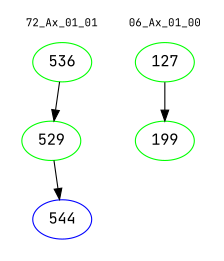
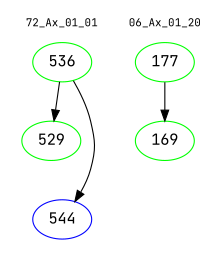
(165, 23) -> (165, 23)
(165, 62) -> (165, 62)
(165, 141) -> (165, 141)
(56, 174) -> (94, 136)
